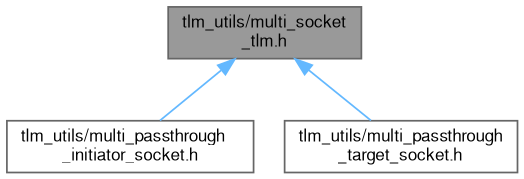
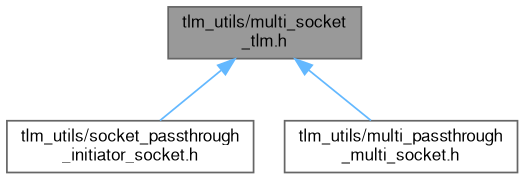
(130, 147) -> (130, 147)
(401, 147) -> (401, 147)
